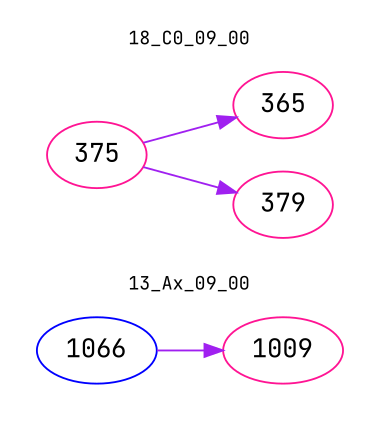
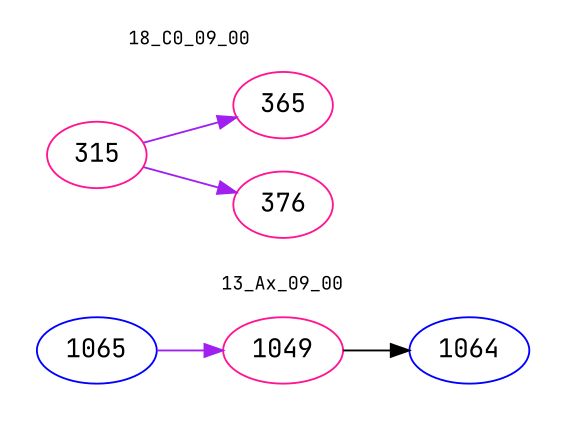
(97, 155) -> (97, 155)
(283, 205) -> (283, 205)
(97, 350) -> (97, 350)
(283, 350) -> (283, 350)
none -> (469, 350)
